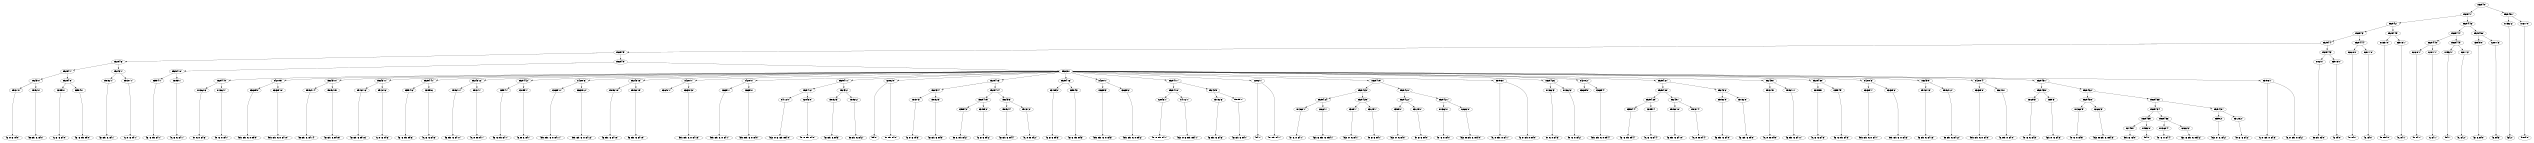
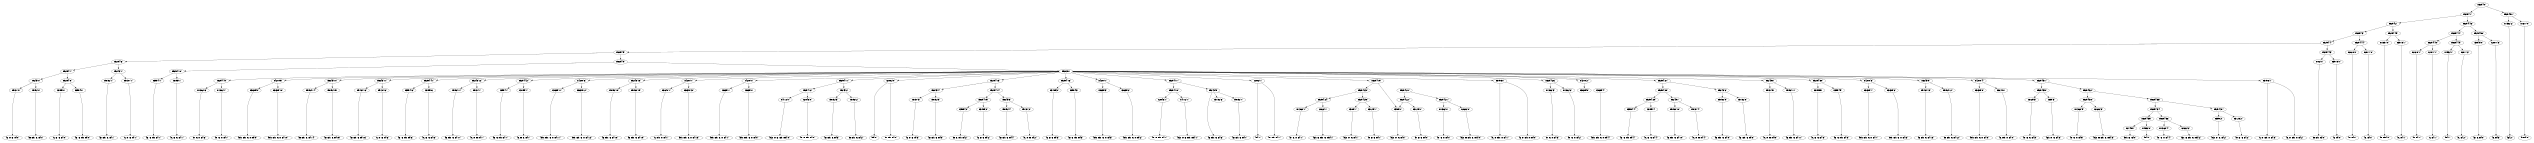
(1390, 85) -> (1387, 95)
(1592, 85) -> none
(1239, 100) -> (1239, 100)
(1217, 118) -> (1208, 114)
none -> (661, 138)
